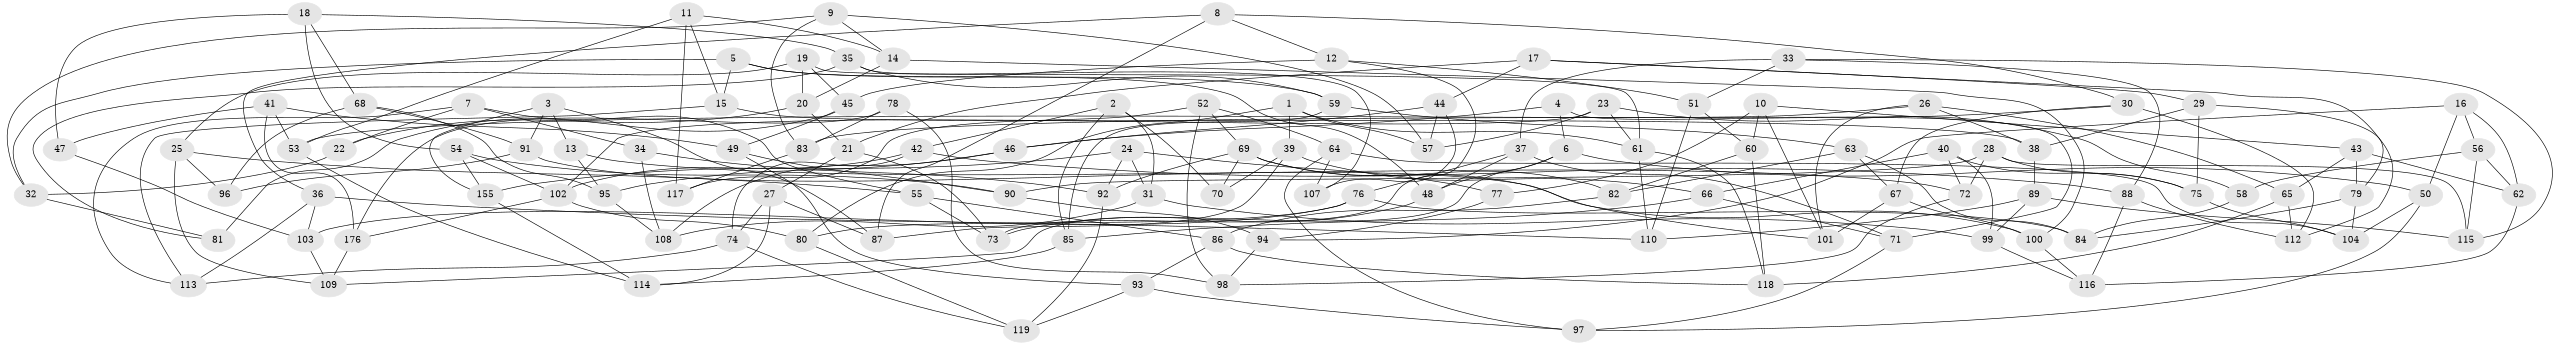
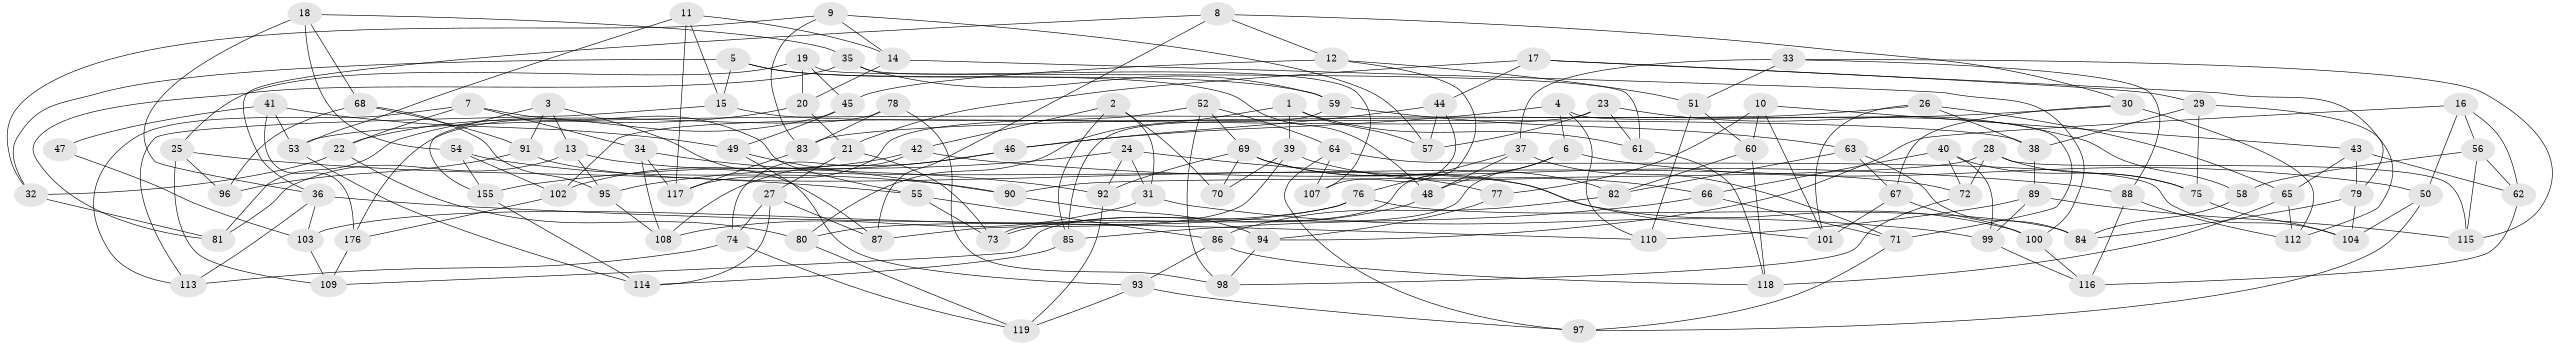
(132, 26) -> (146, 128)
none -> (385, 166)
none -> (658, 172)
(1643, 195) -> (1586, 189)
(679, 221) -> (564, 222)
